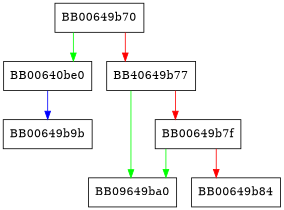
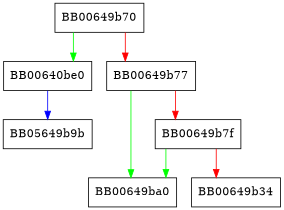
(151, 76) -> (151, 76)
(48, 134) -> (48, 134)
(133, 192) -> (133, 192)
(236, 192) -> (236, 192)
